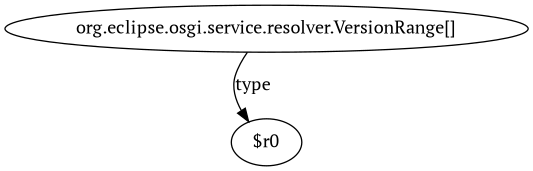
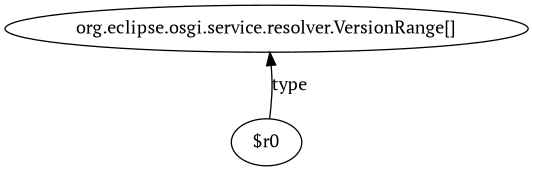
(234, 81) -> (272, 92)
